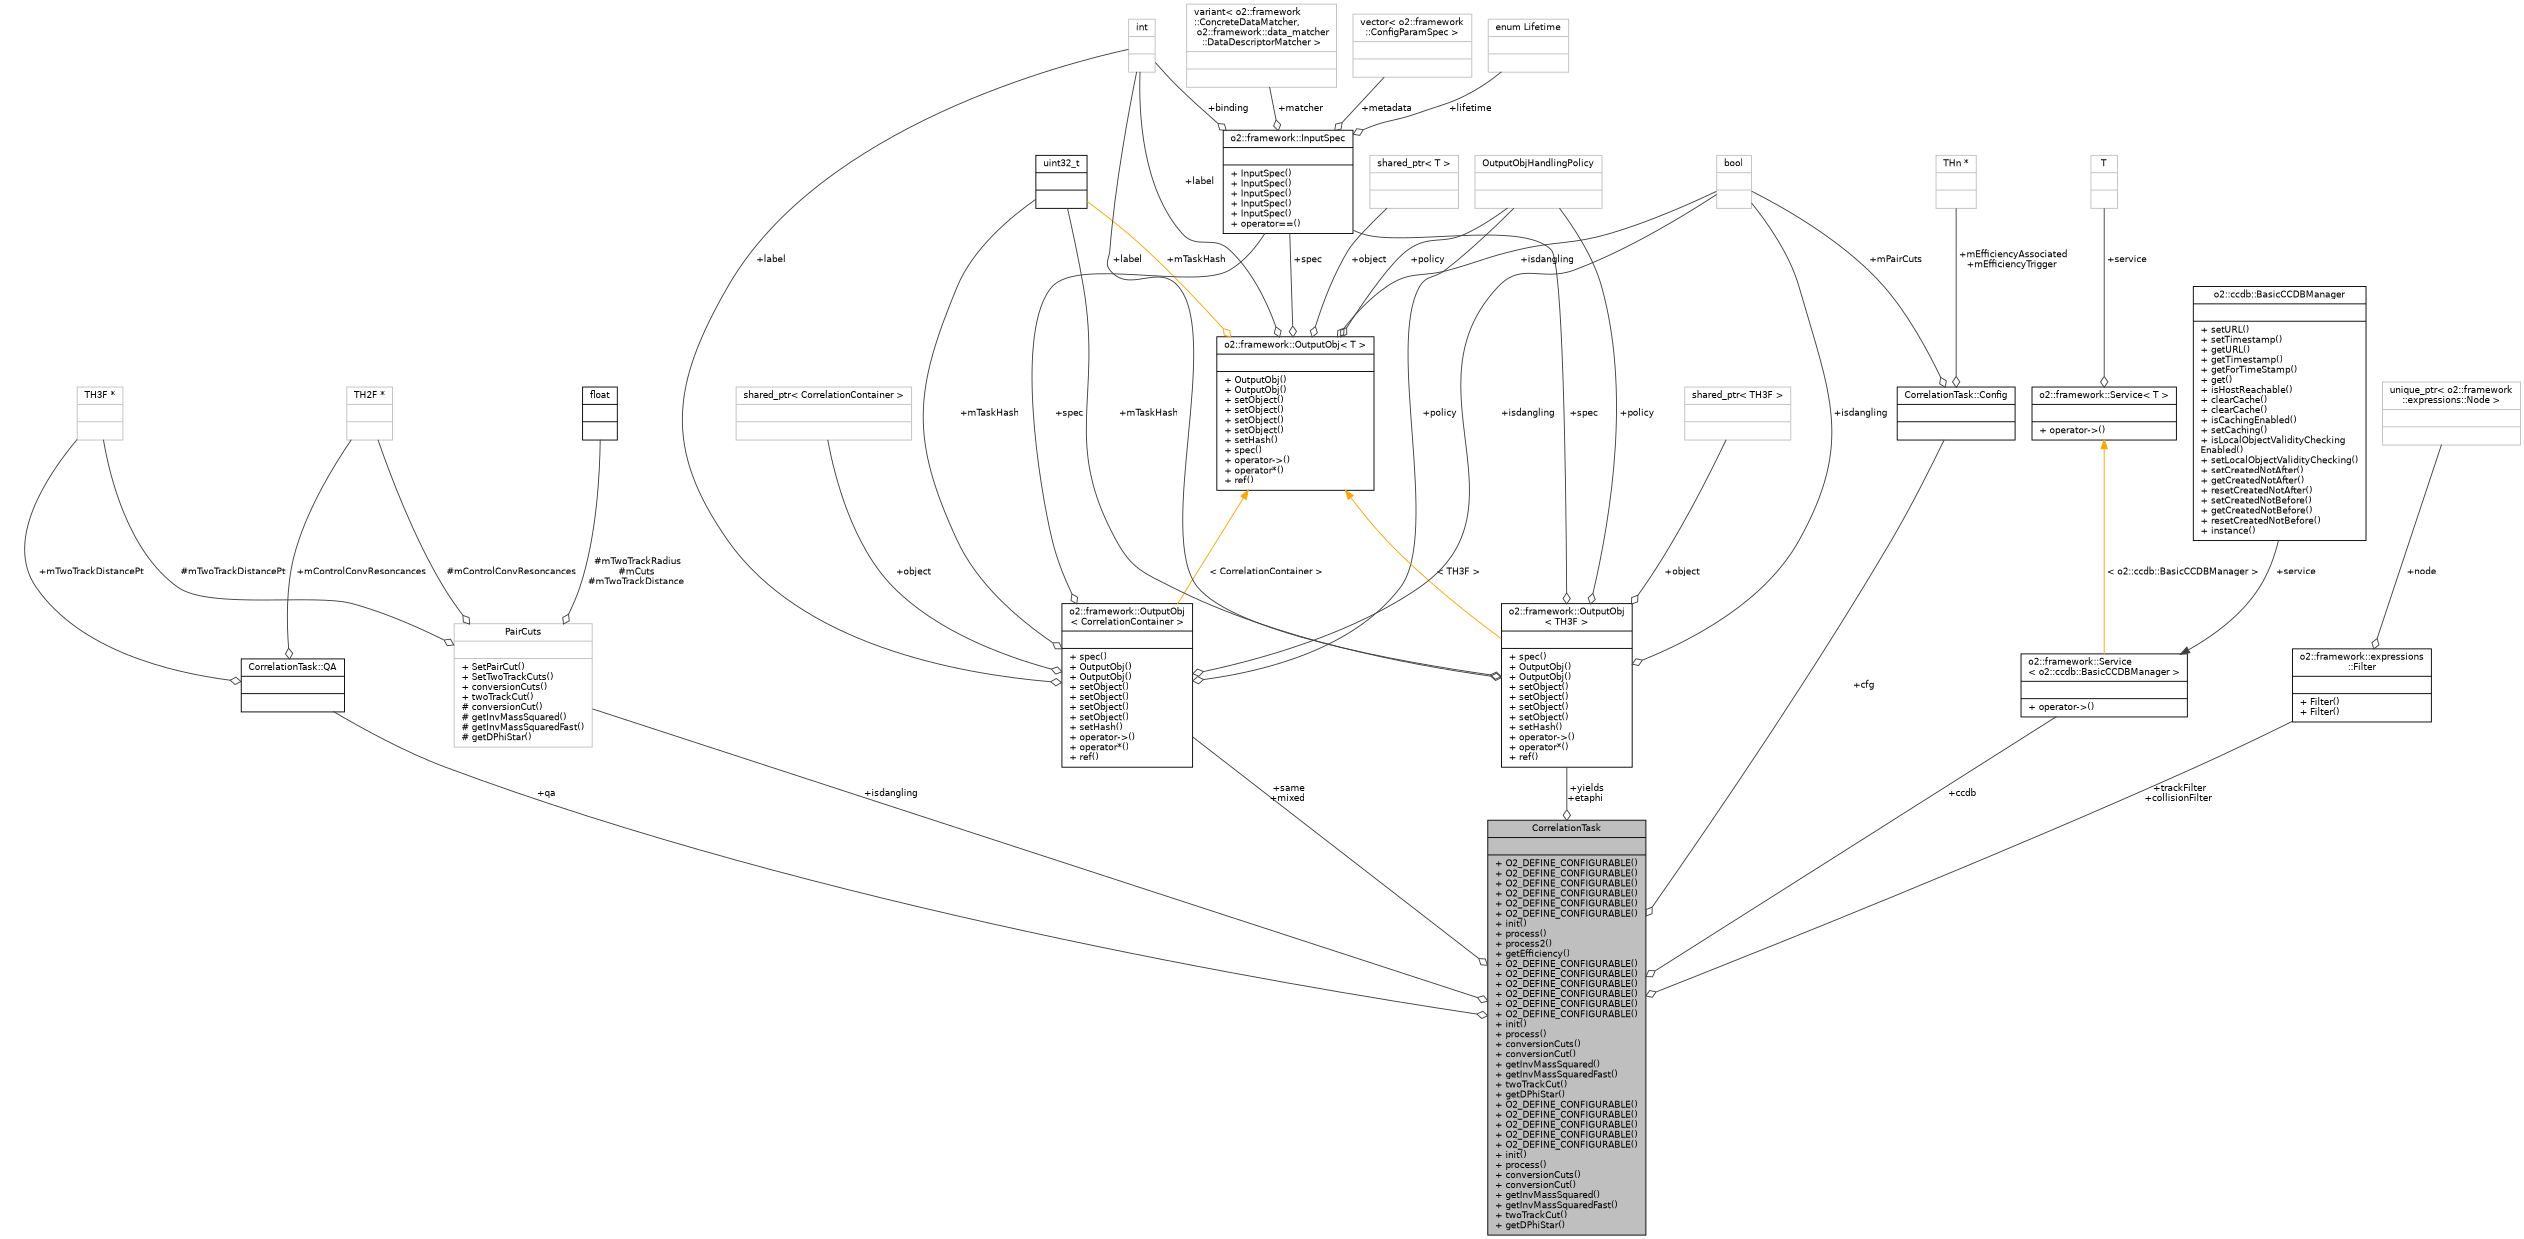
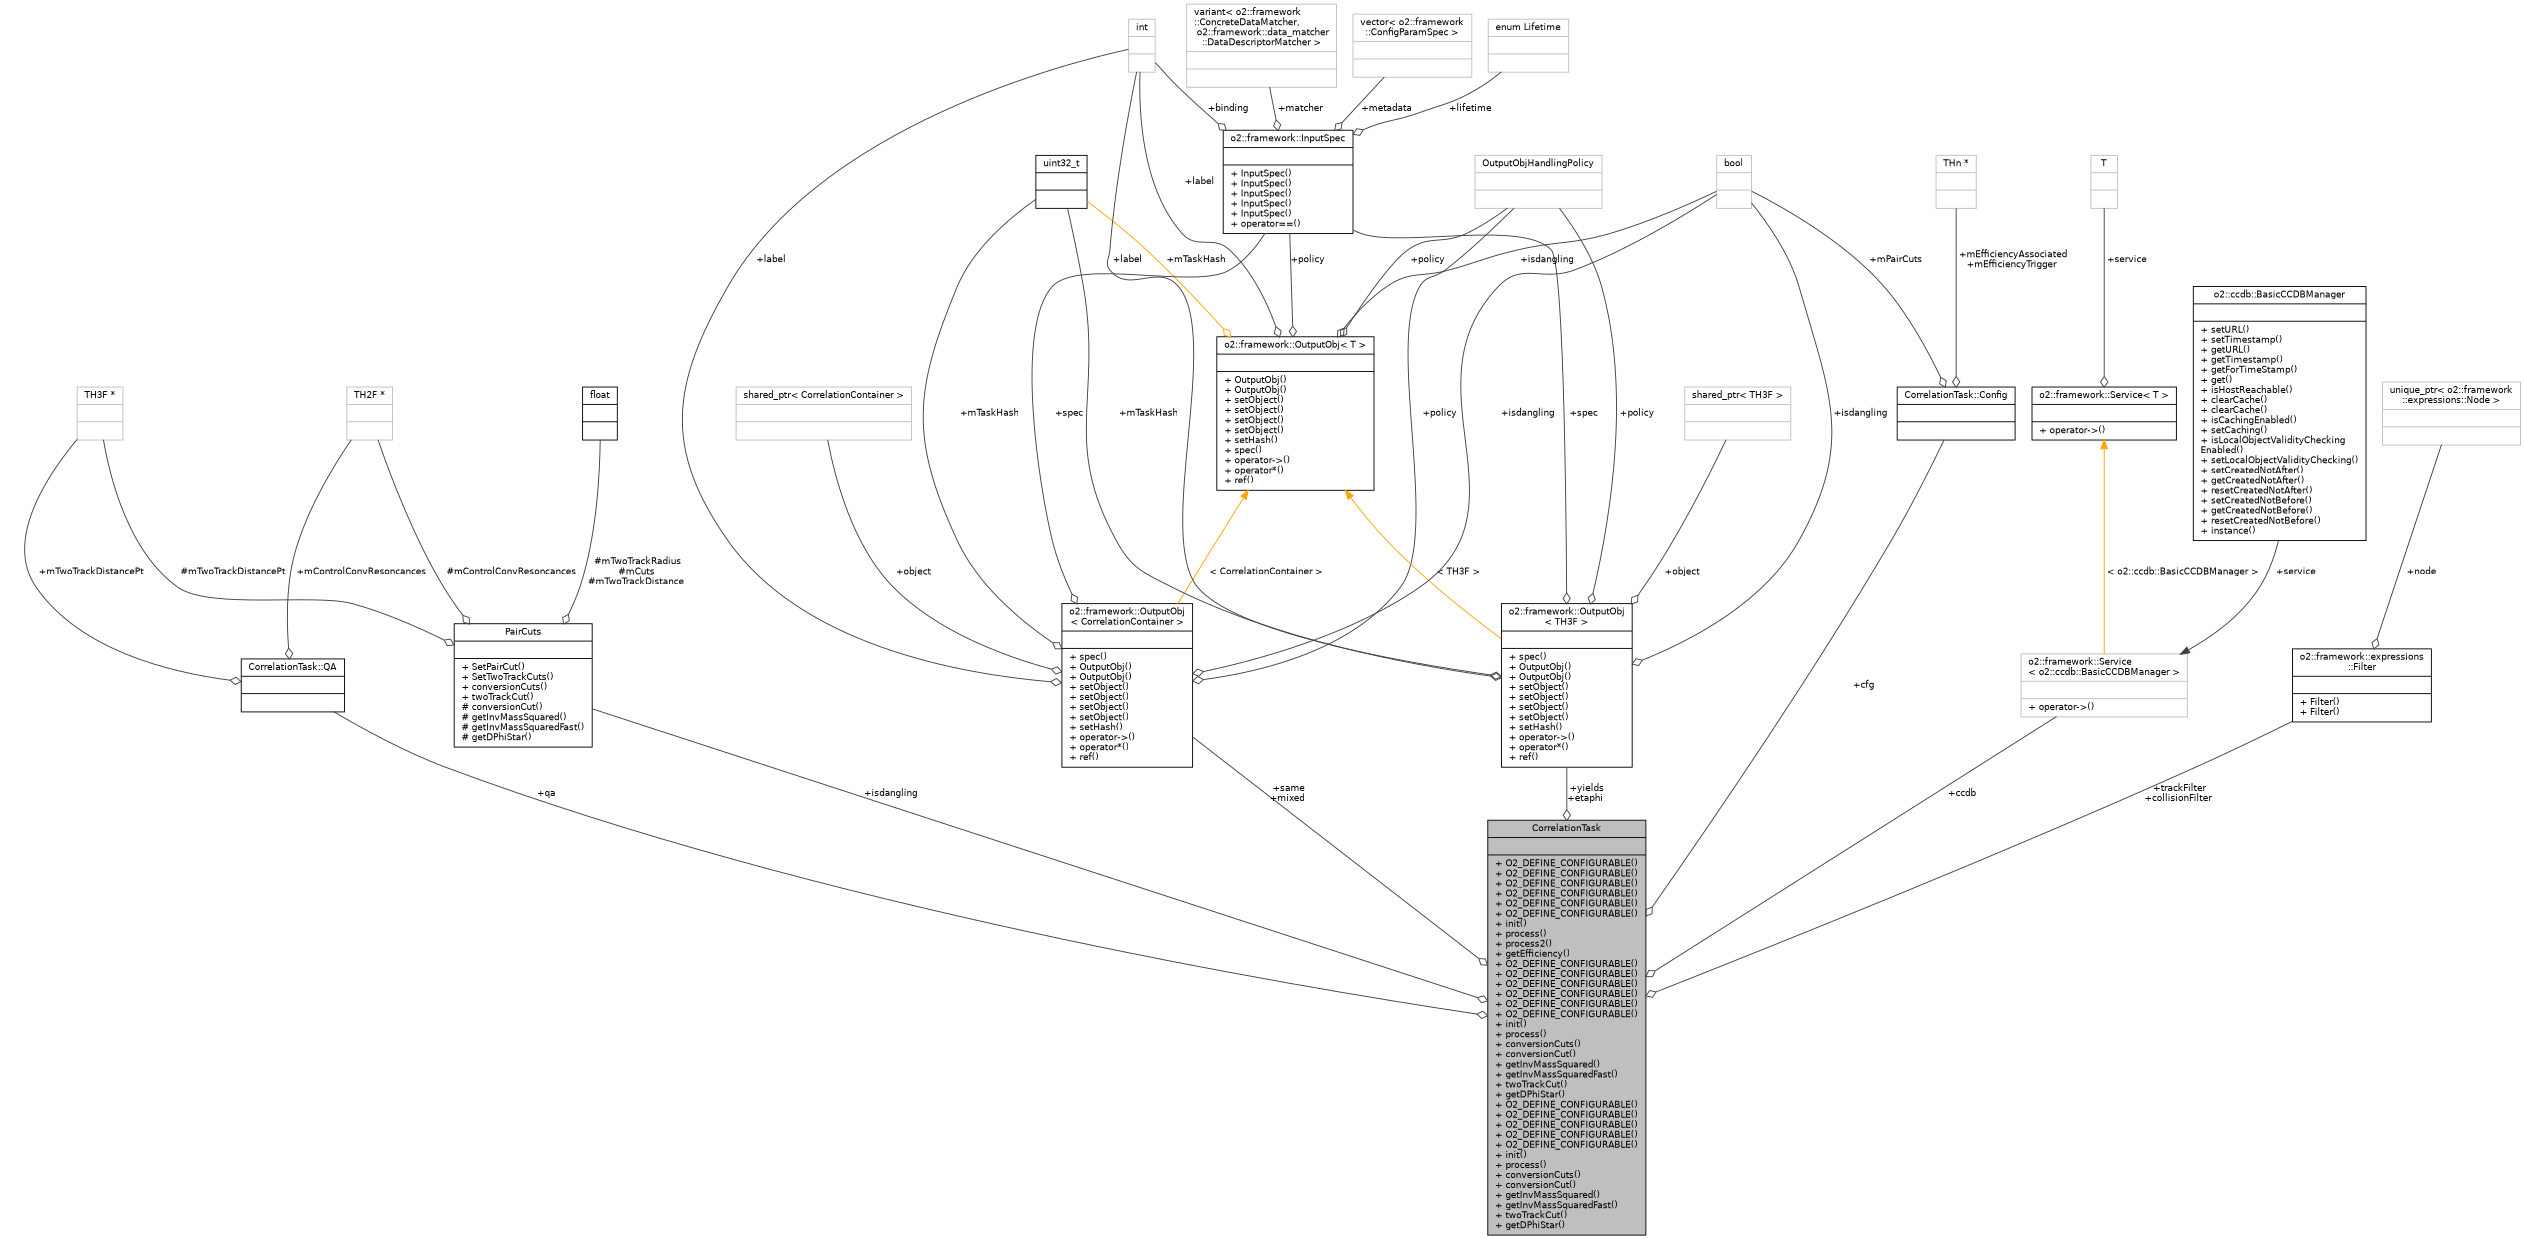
(1414, 182) -> none
(1306, 260) -> (1306, 260)
(523, 685) -> (523, 685)
(2104, 685) -> (2104, 685)
